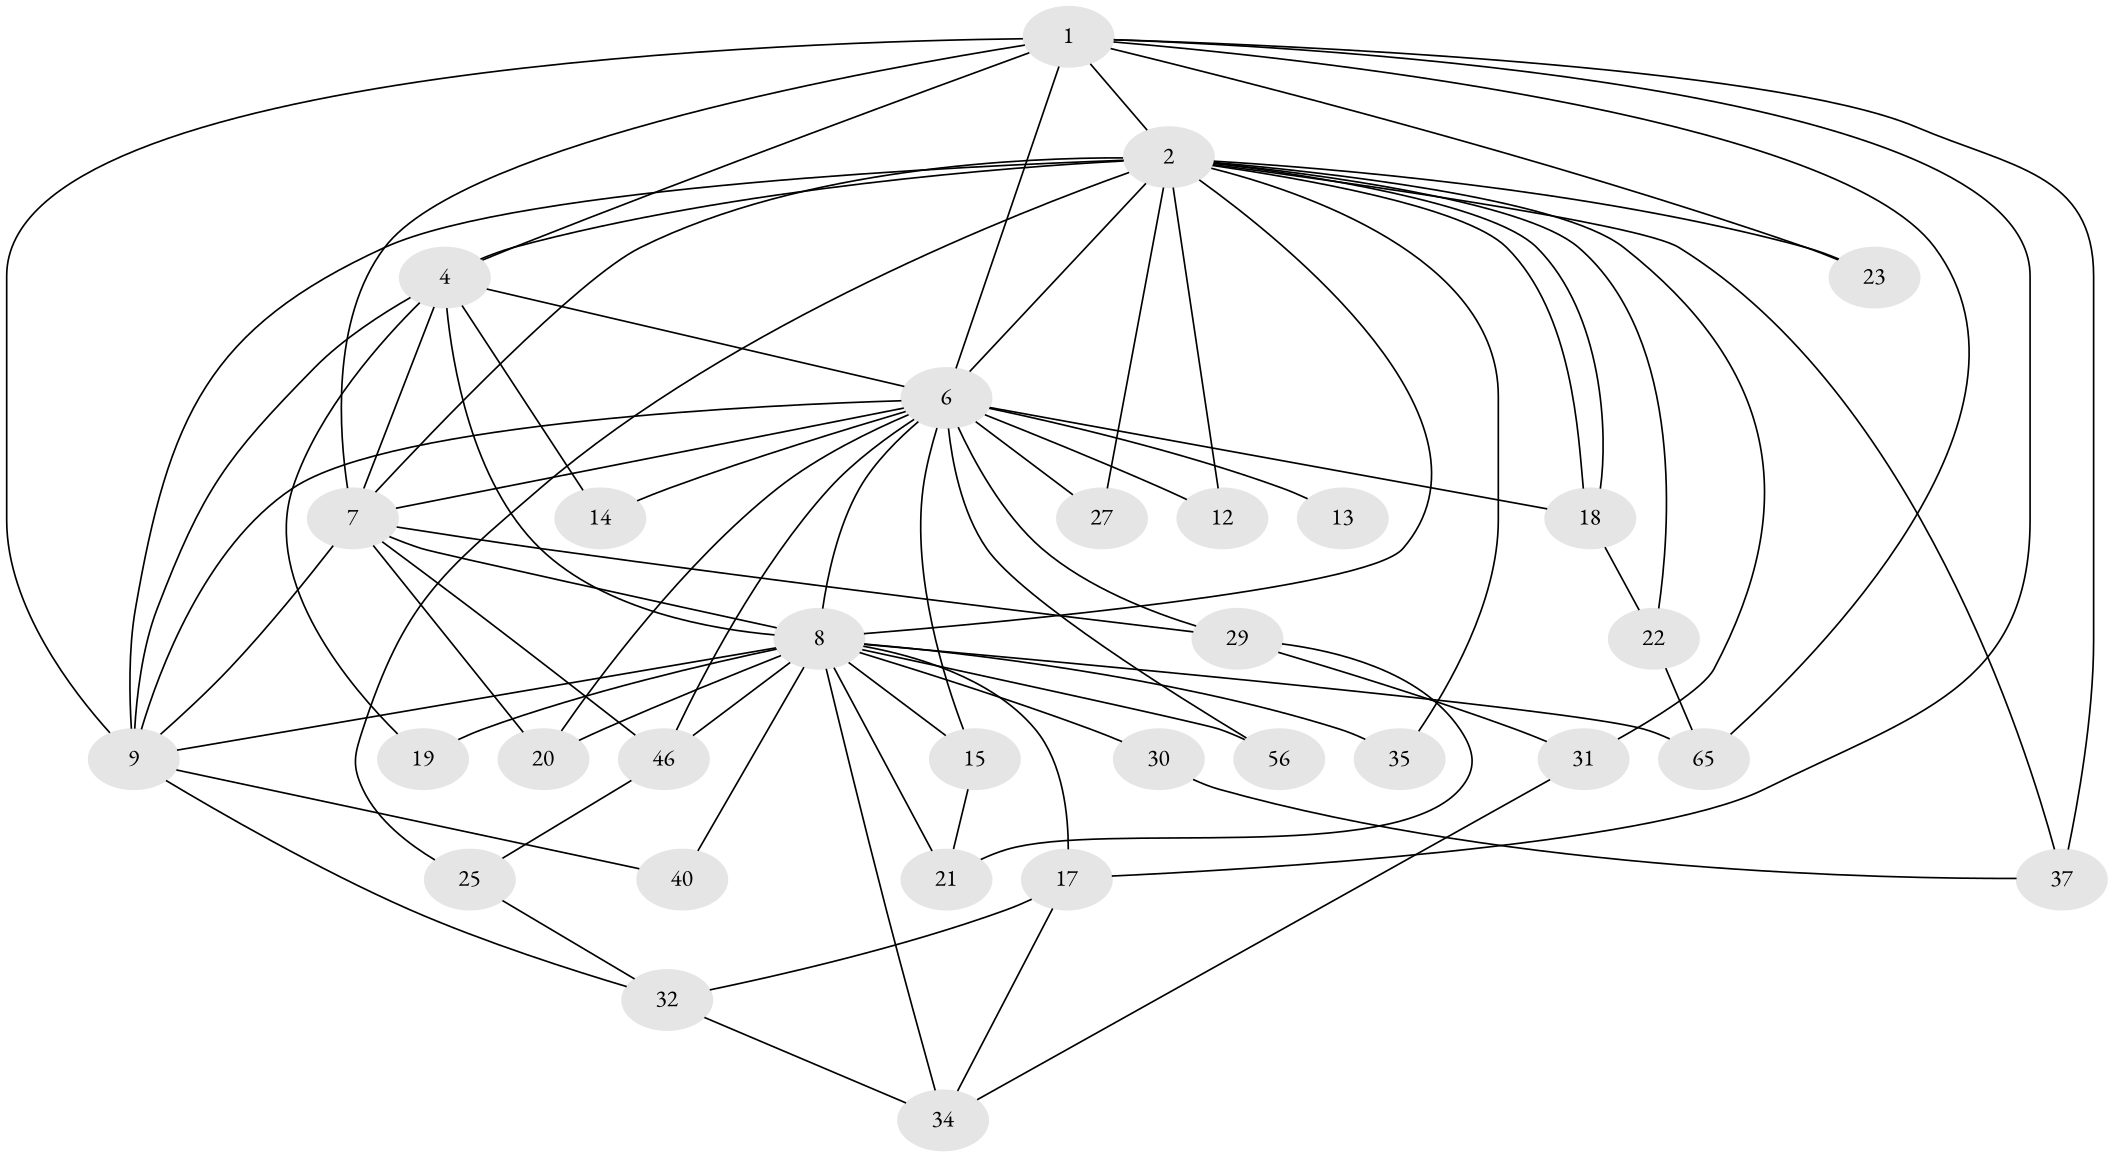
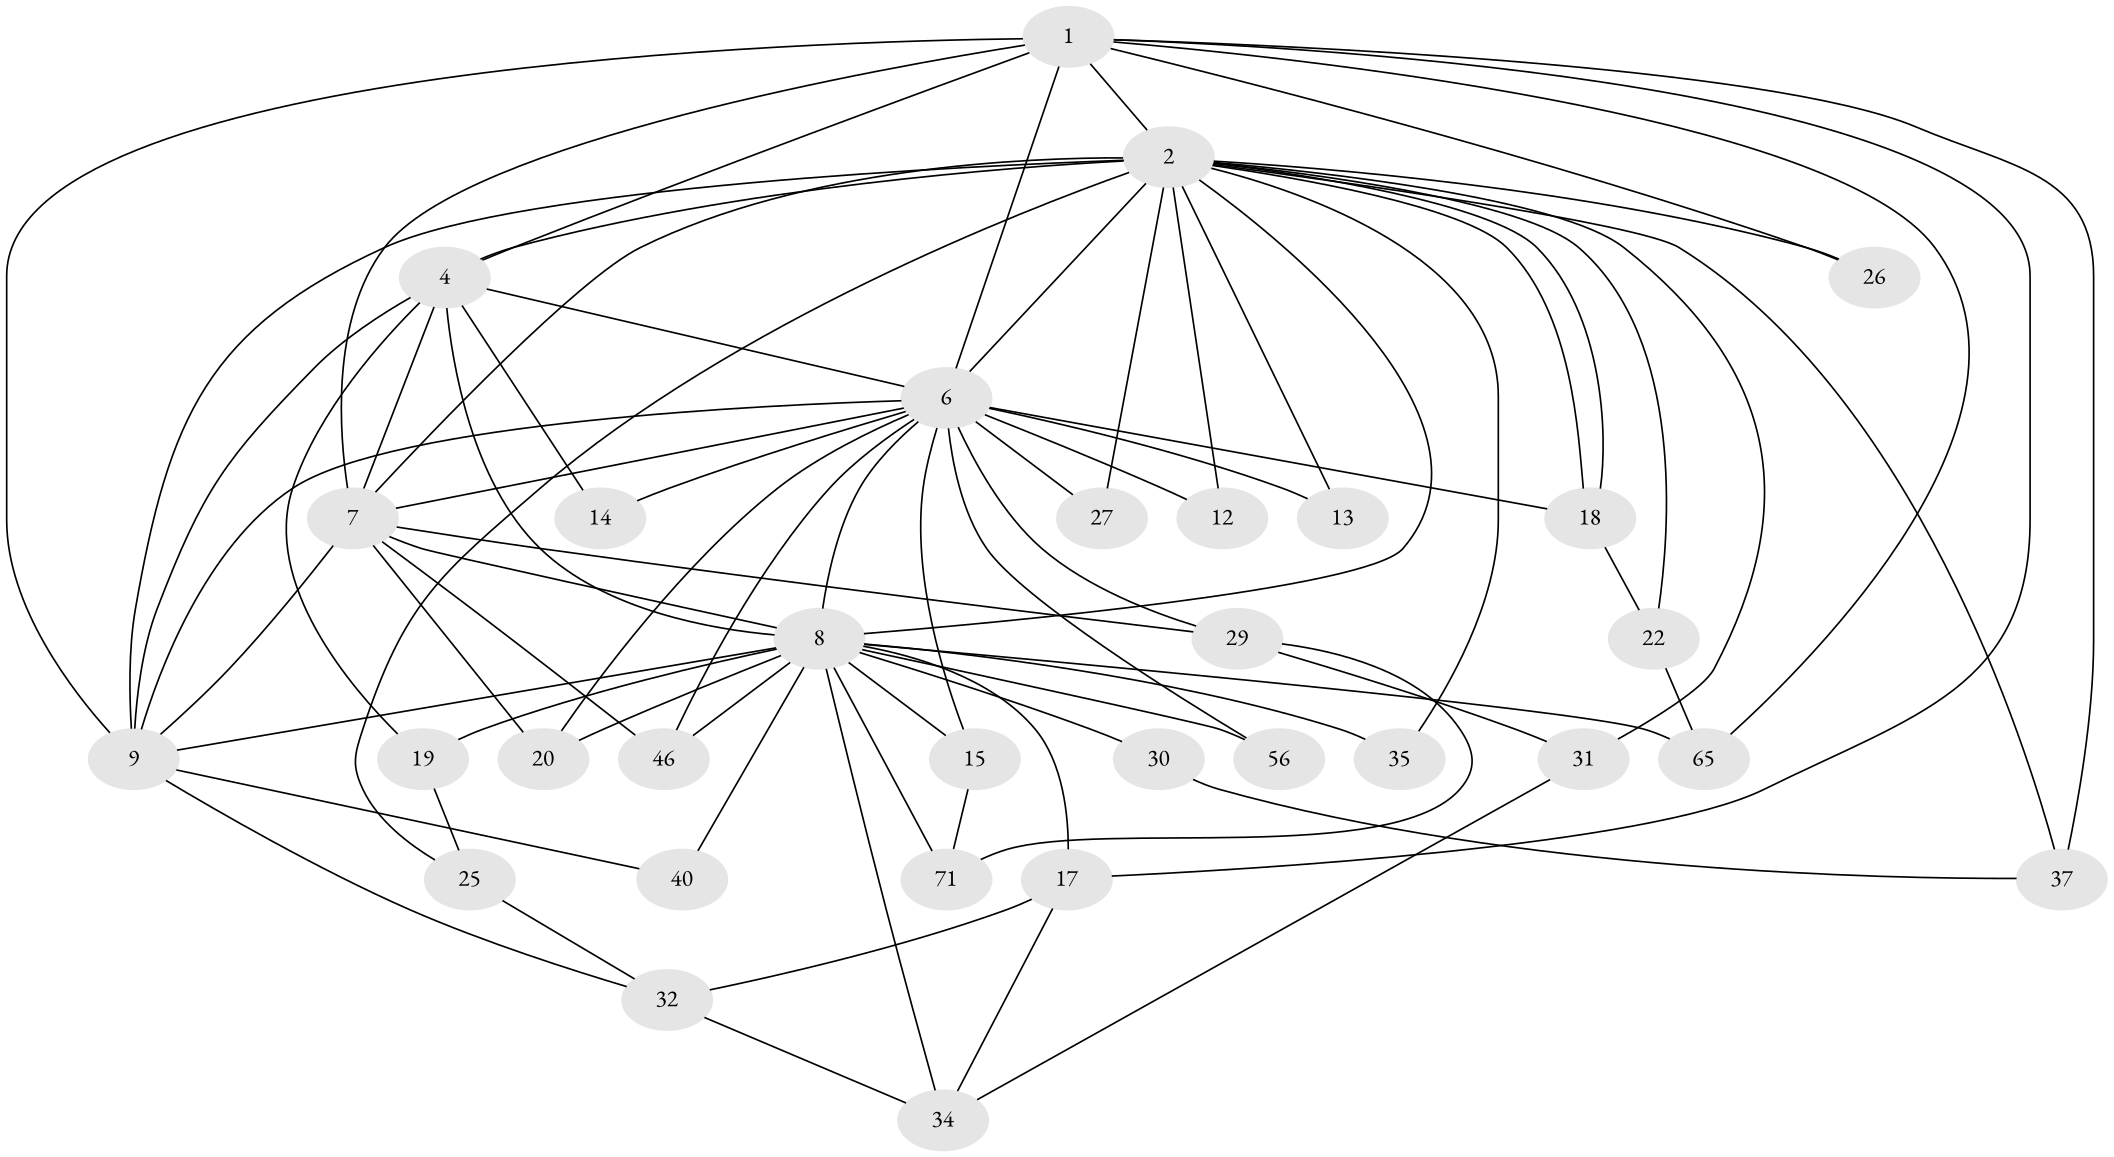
(1875, 278) -> (1875, 278)
none -> (1256, 338)
(567, 819) -> (445, 816)
(946, 880) -> (946, 880)
